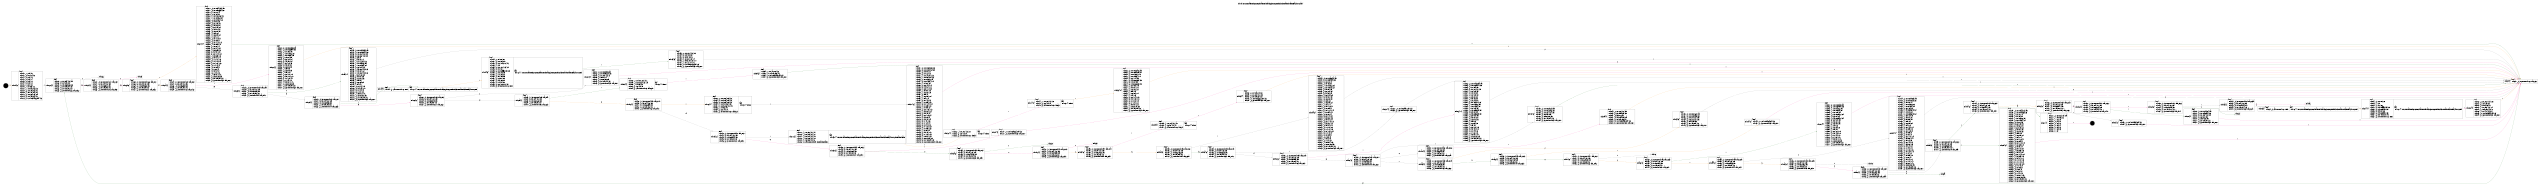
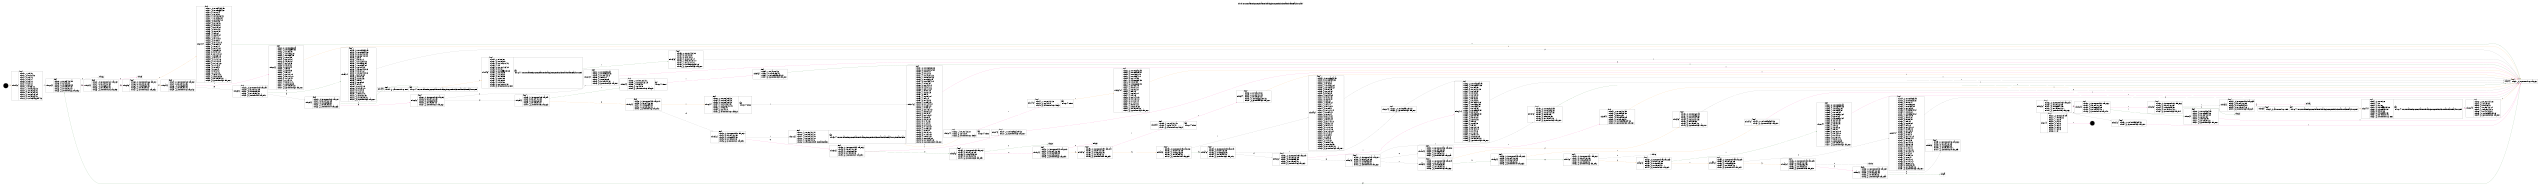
(1981, 107) -> none
(2017, 146) -> none
